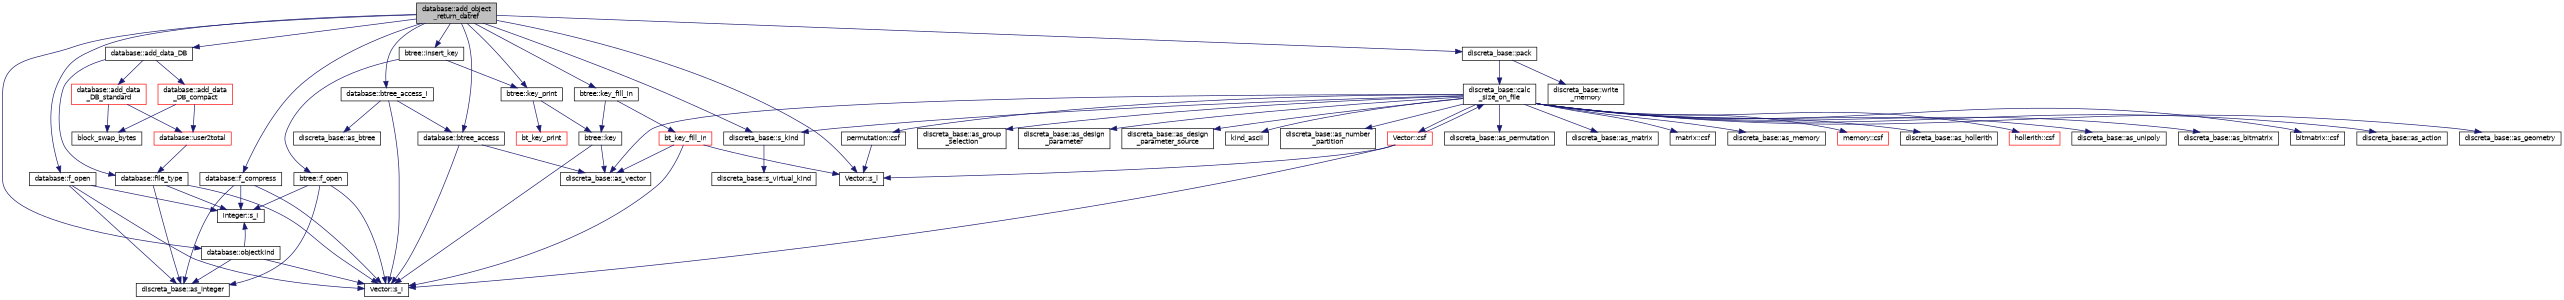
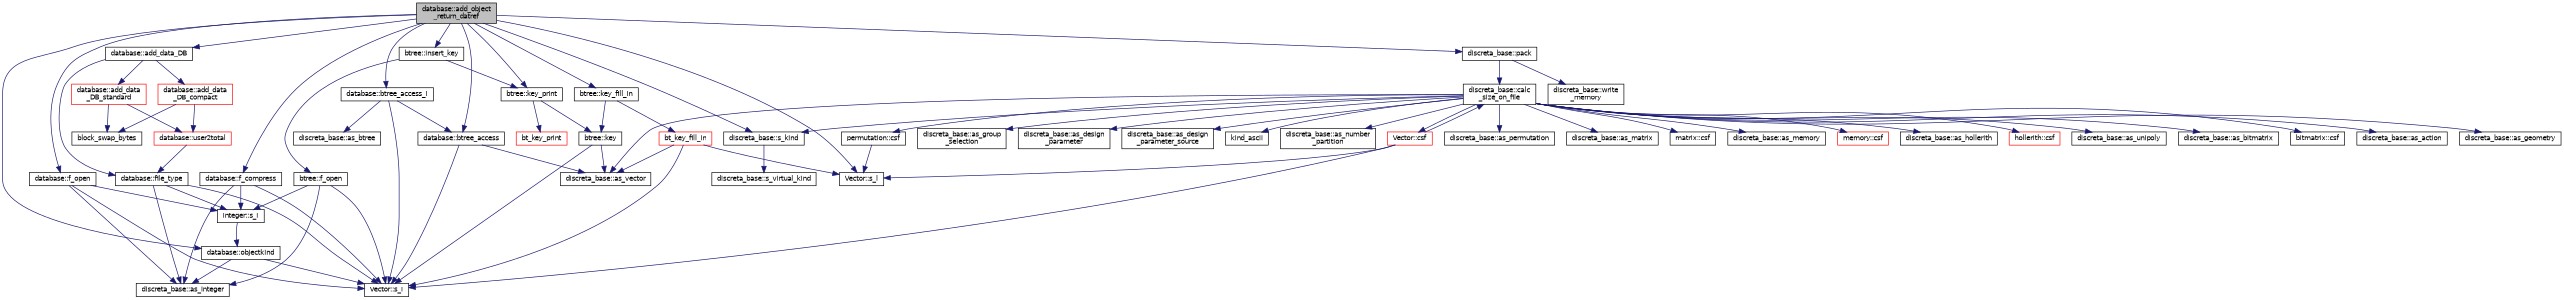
(245, 238) -> (236, 231)
